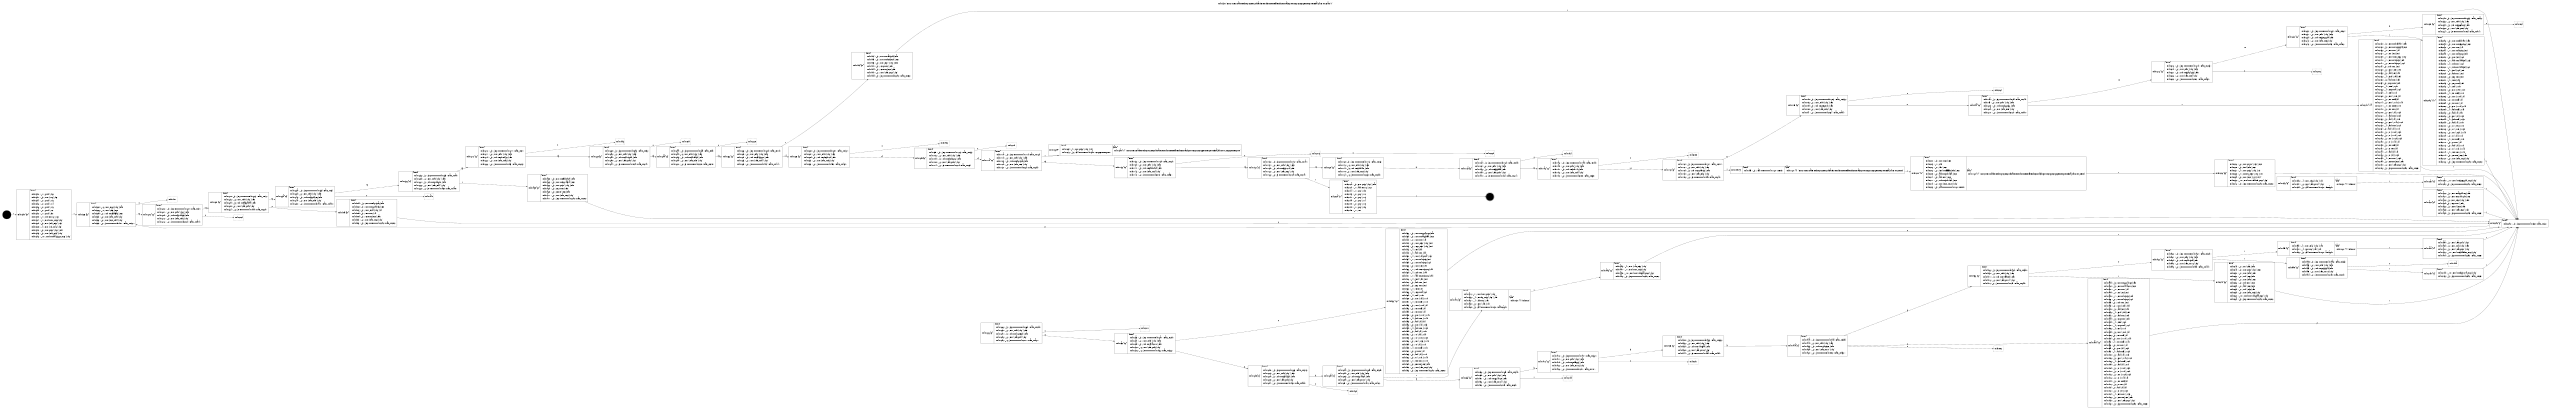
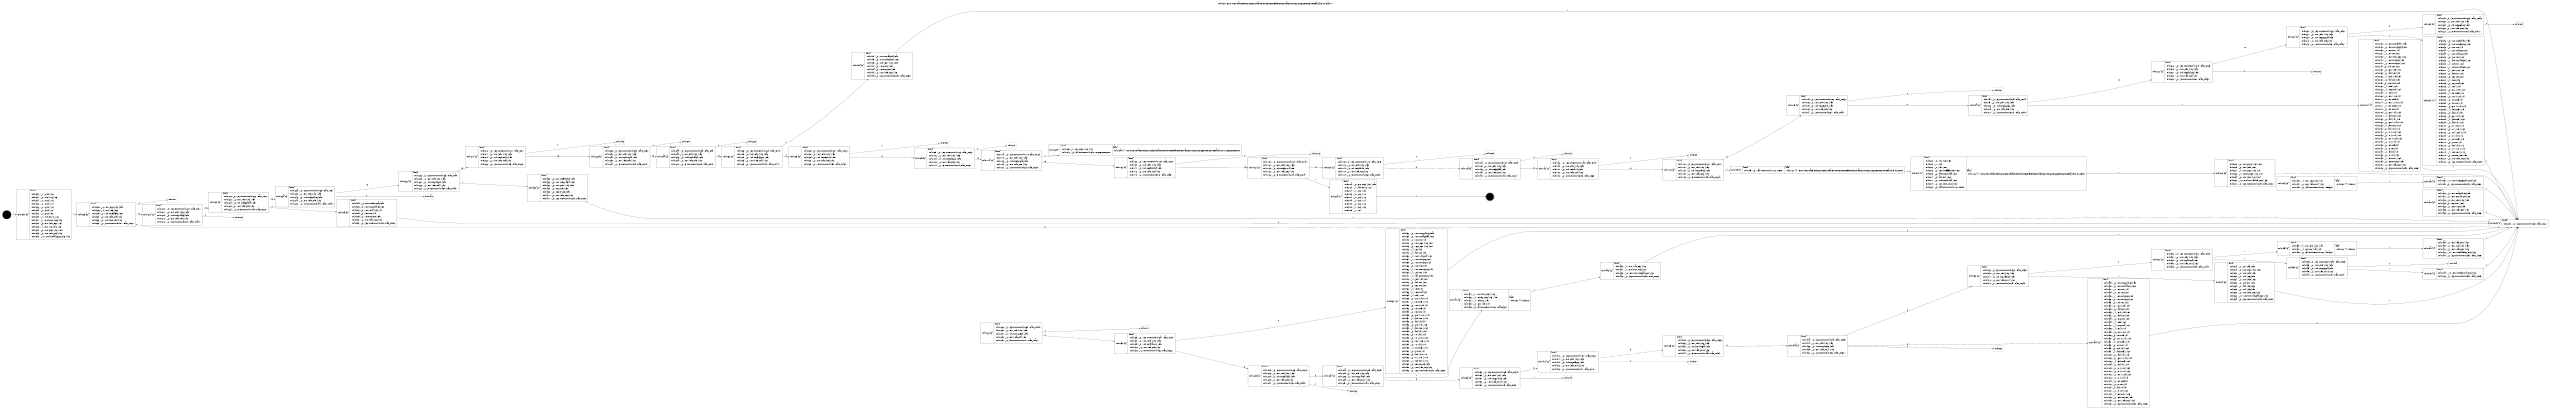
(1402, 154) -> (1434, 159)
